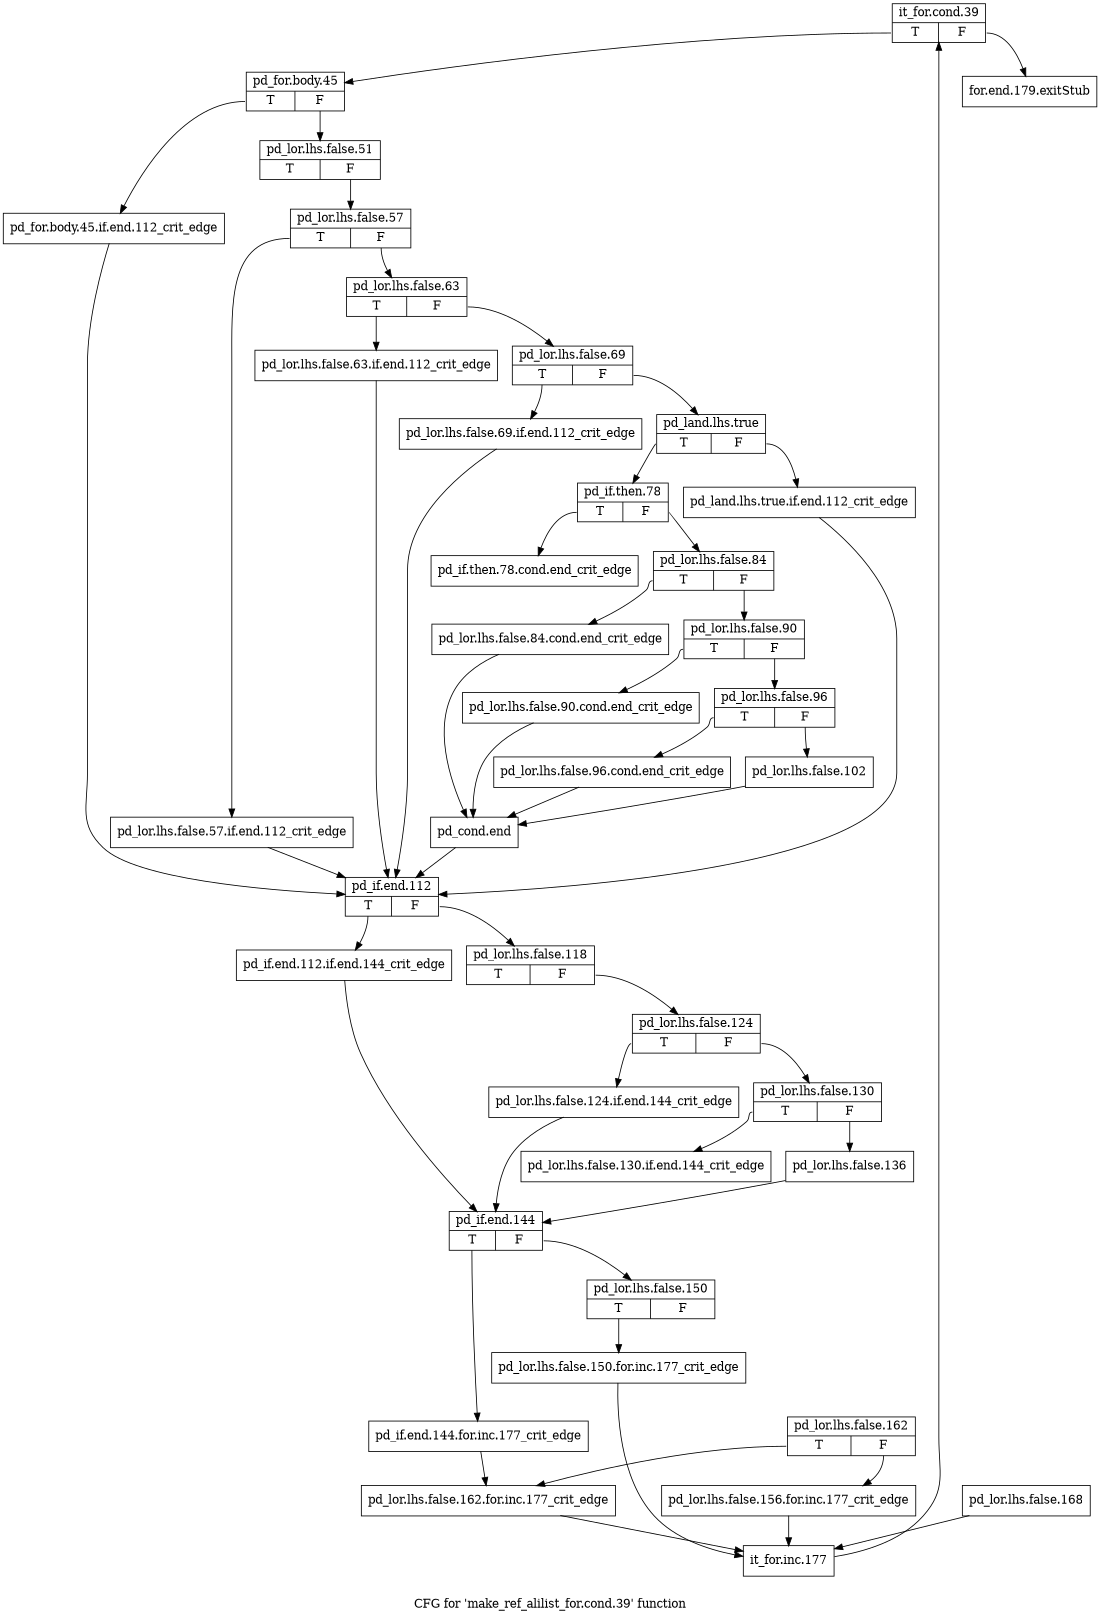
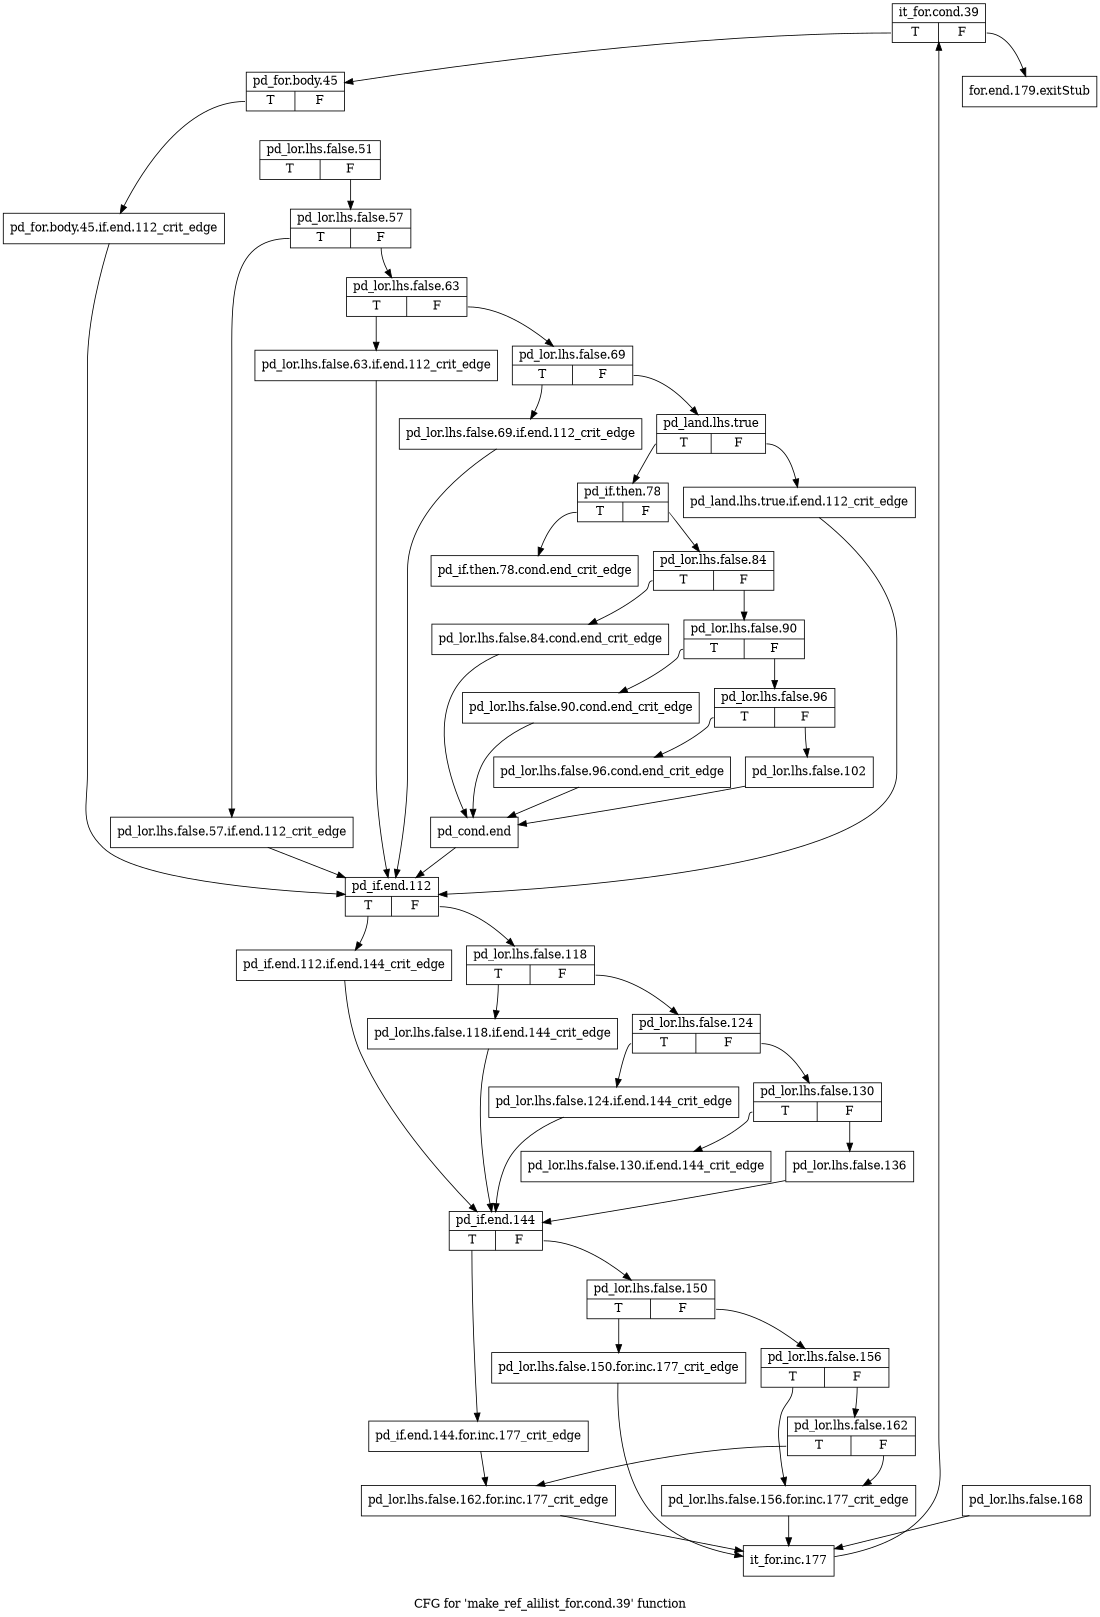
(320, 122) -> none
none -> (493, 1034)
none -> (825, 1368)
